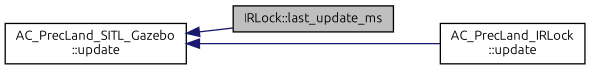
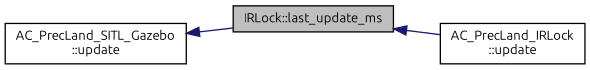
(320, 44) -> (423, 33)
